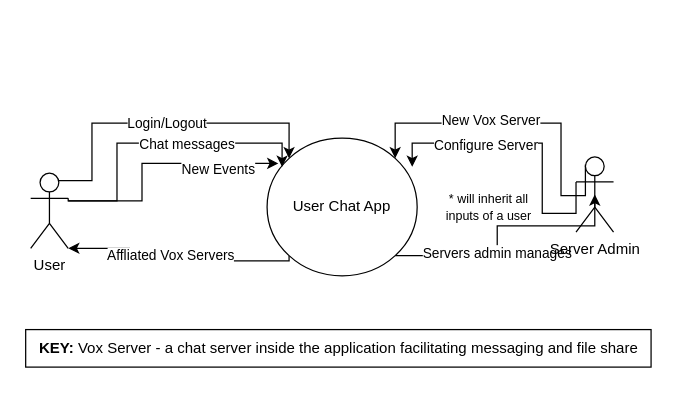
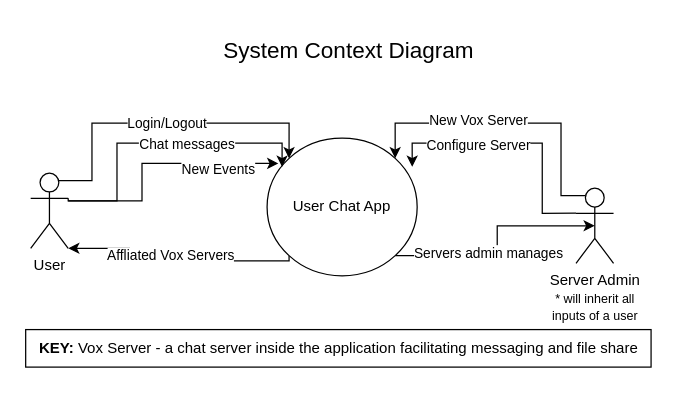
none -> (348, 51)
(594, 194) -> (594, 226)
(488, 207) -> (594, 307)
